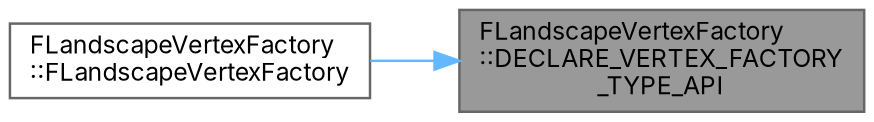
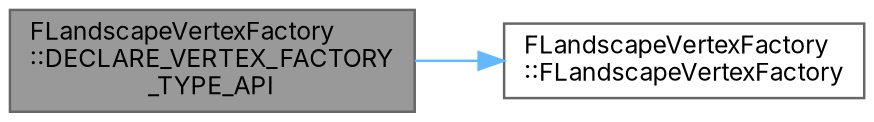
(402, 61) -> (446, 61)
